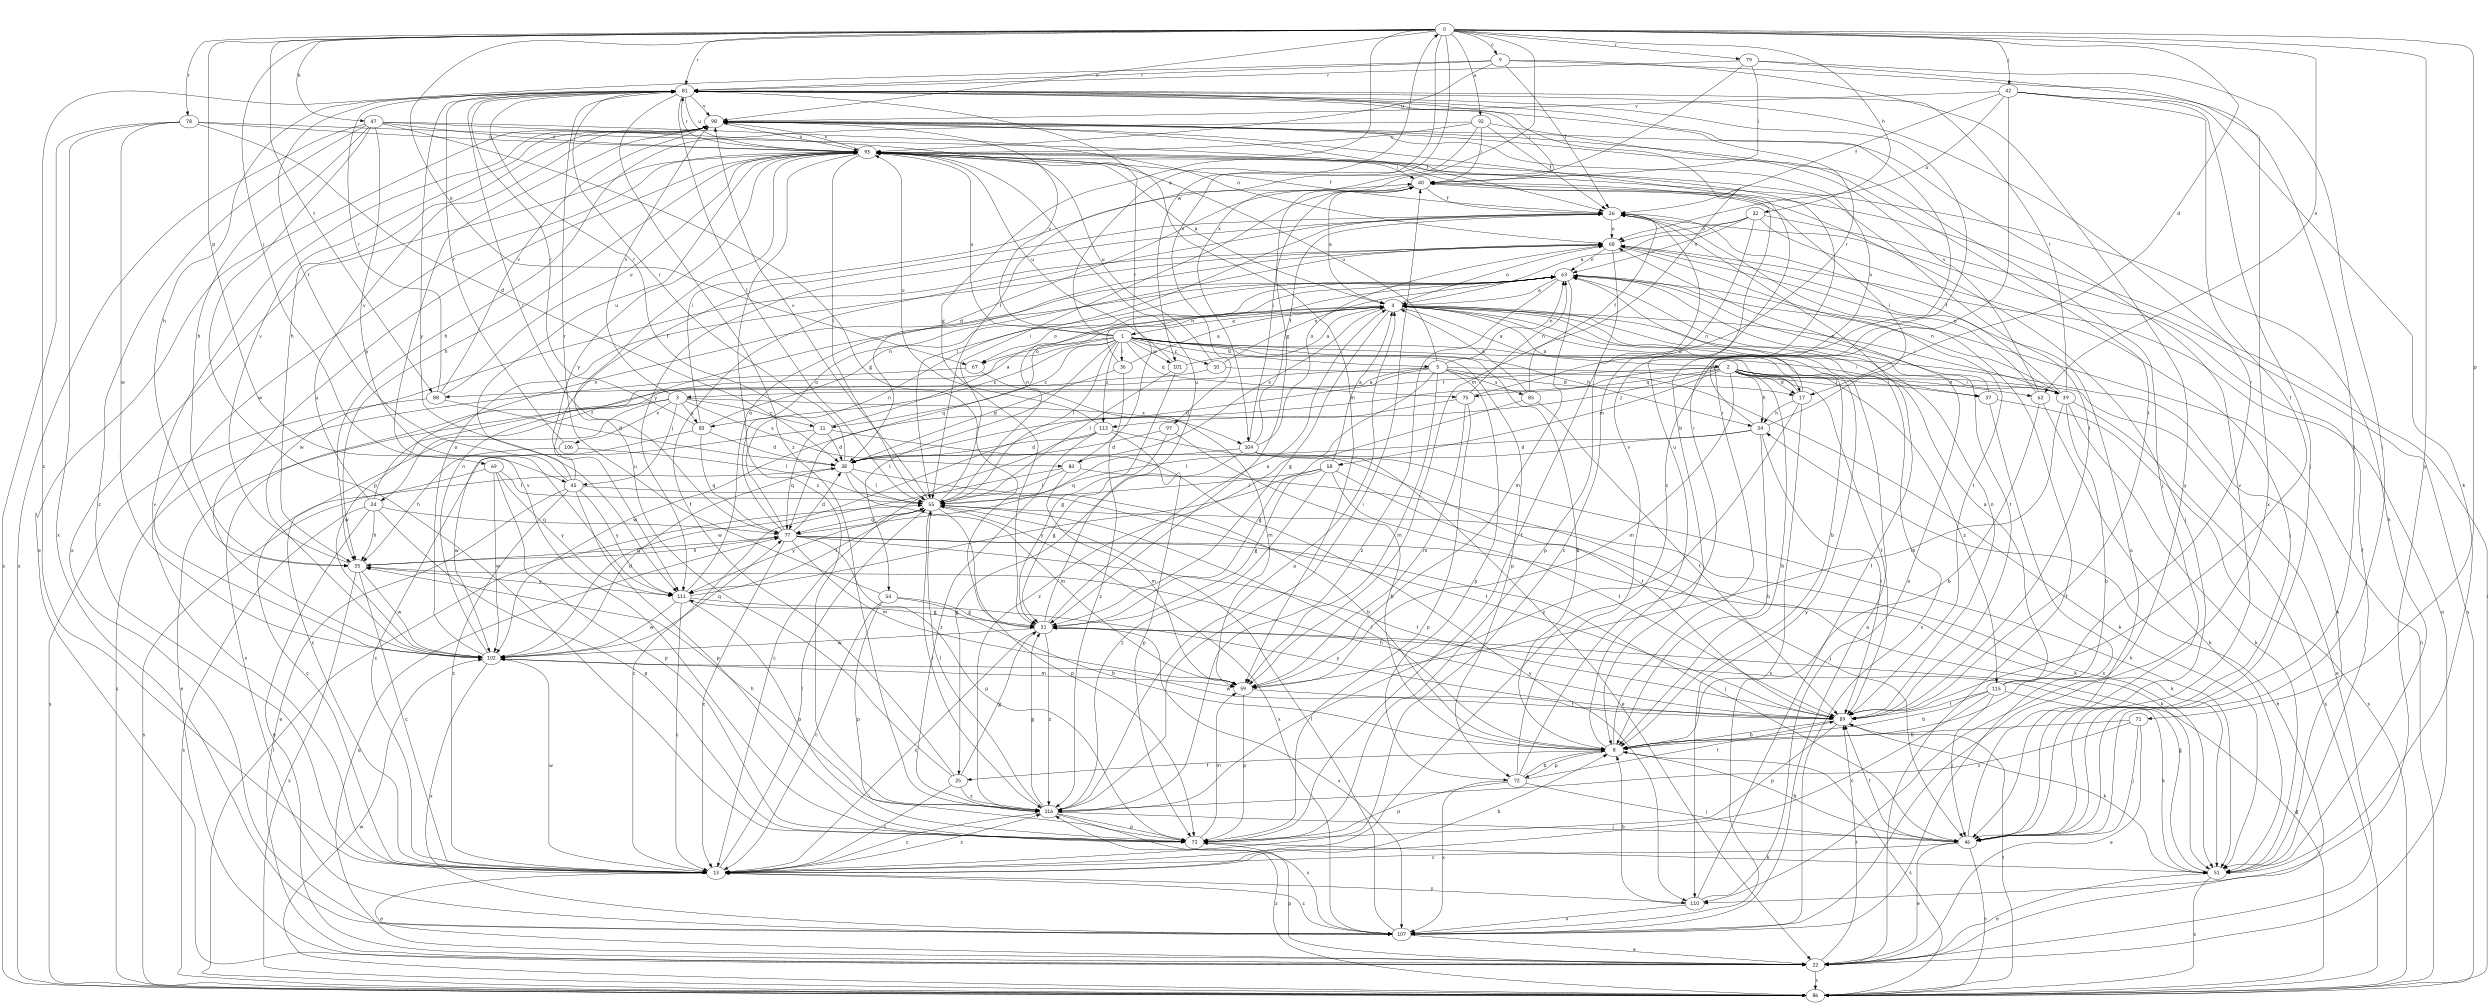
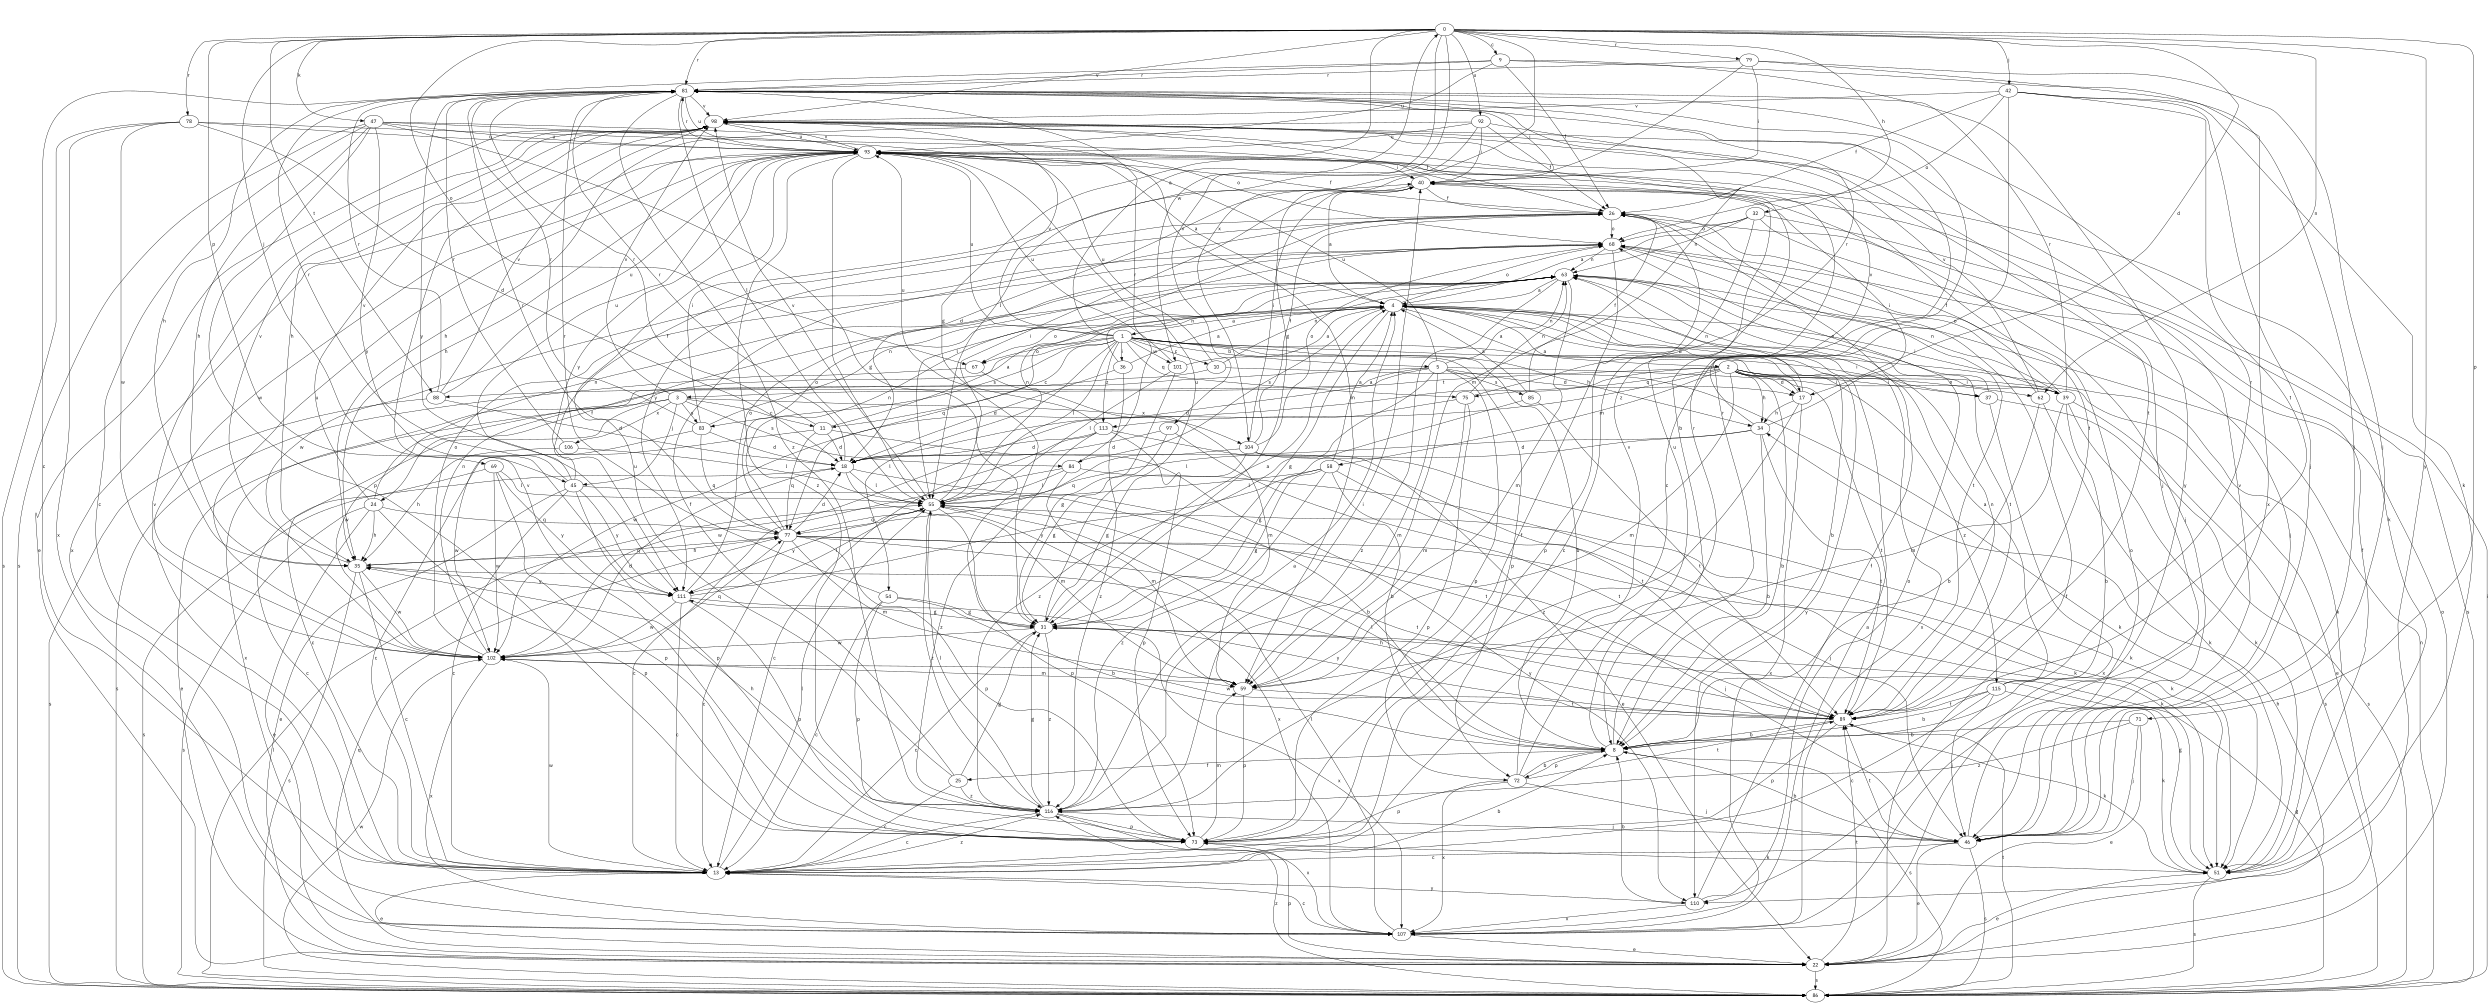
(844, 467) -> (844, 467)
(1048, 548) -> (1123, 498)
